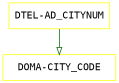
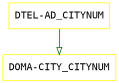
(59, 68) -> (59, 68)
